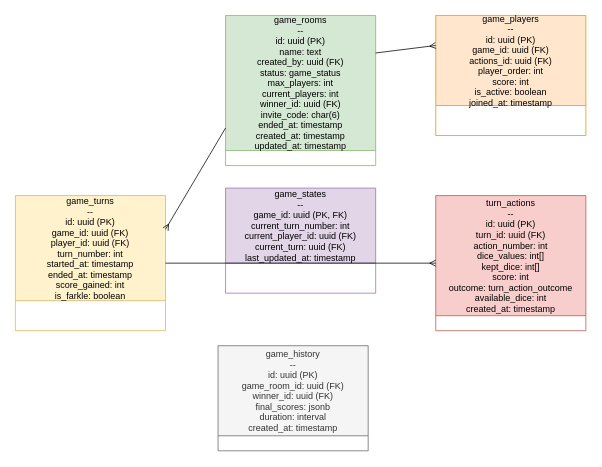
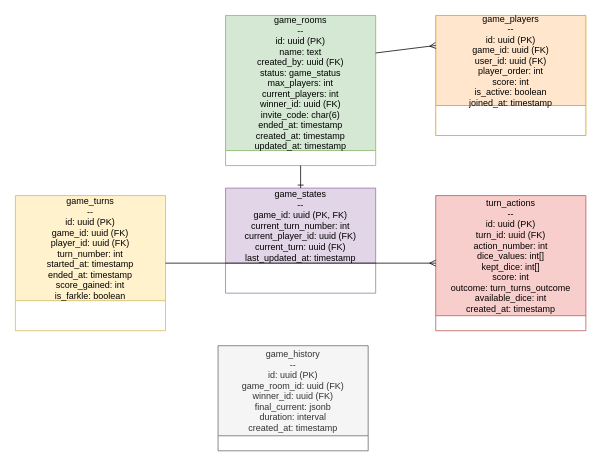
(510, 19) -> (510, 19)
(196, 178) -> none
none -> (300, 178)
(510, 203) -> (510, 203)
(293, 354) -> (293, 354)
